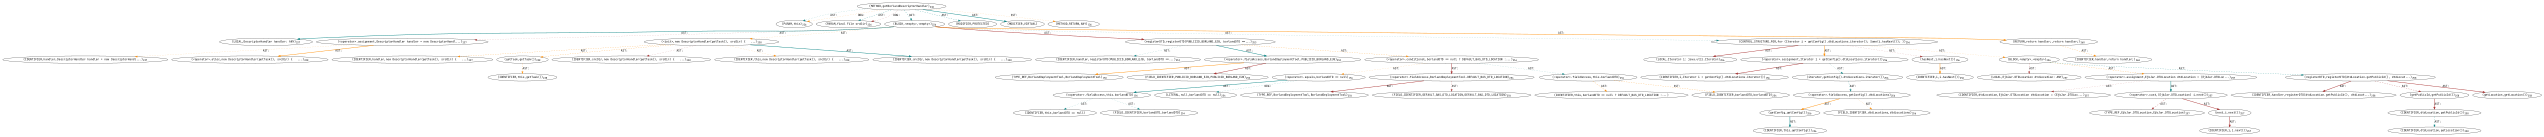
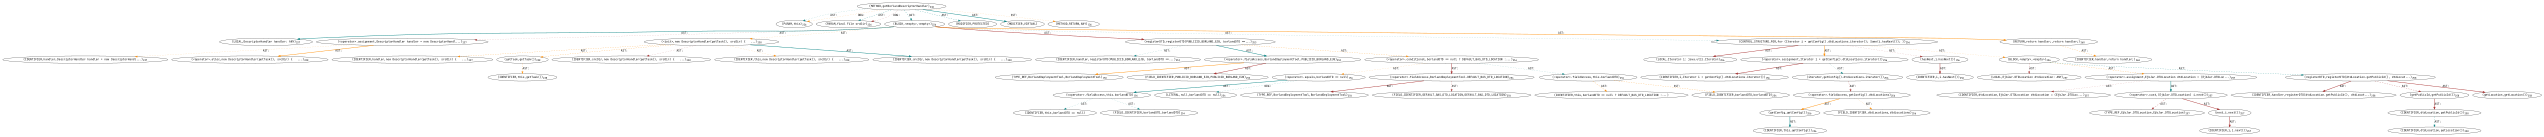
(1940, 67) -> (1940, 67)
(1849, 85) -> (1849, 85)
